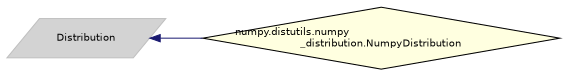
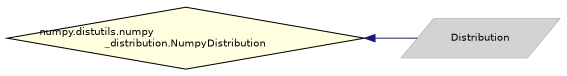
(181, 38) -> (396, 38)
